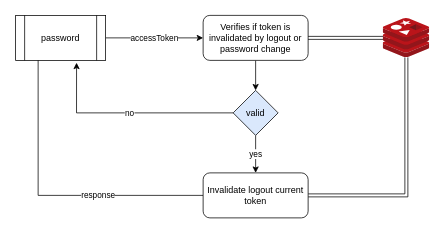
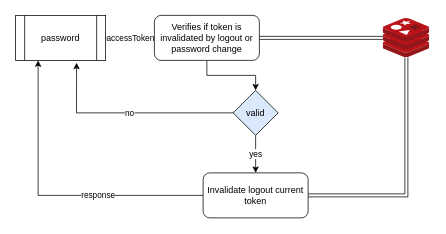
(255, 38) -> (207, 38)
(38, 64) -> (38, 67)
